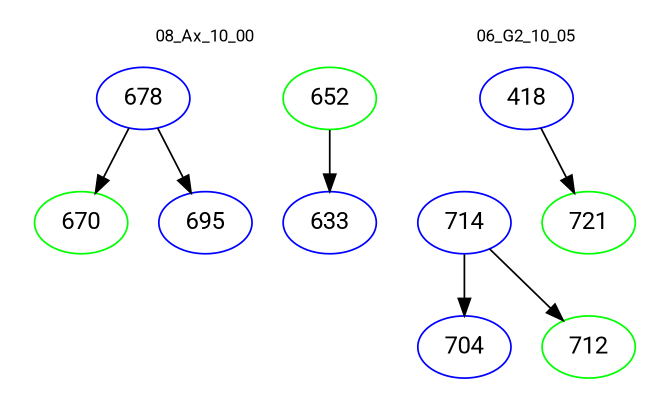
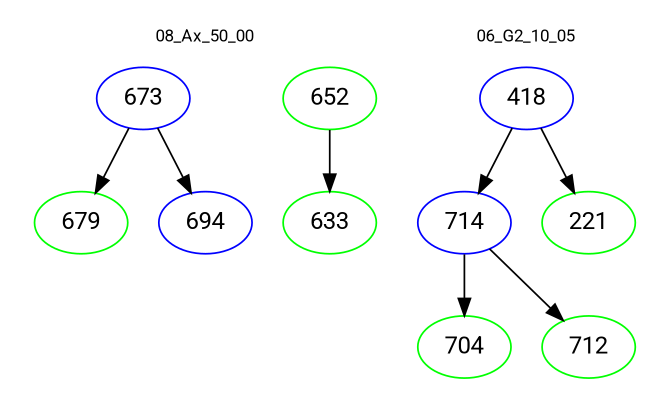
(205, 37) -> (205, 37)
(143, 98) -> (143, 98)
none -> (499, 153)
(81, 223) -> (81, 223)
(205, 223) -> (205, 223)
(330, 223) -> (330, 223)
(589, 223) -> (589, 223)
(464, 347) -> (464, 347)
